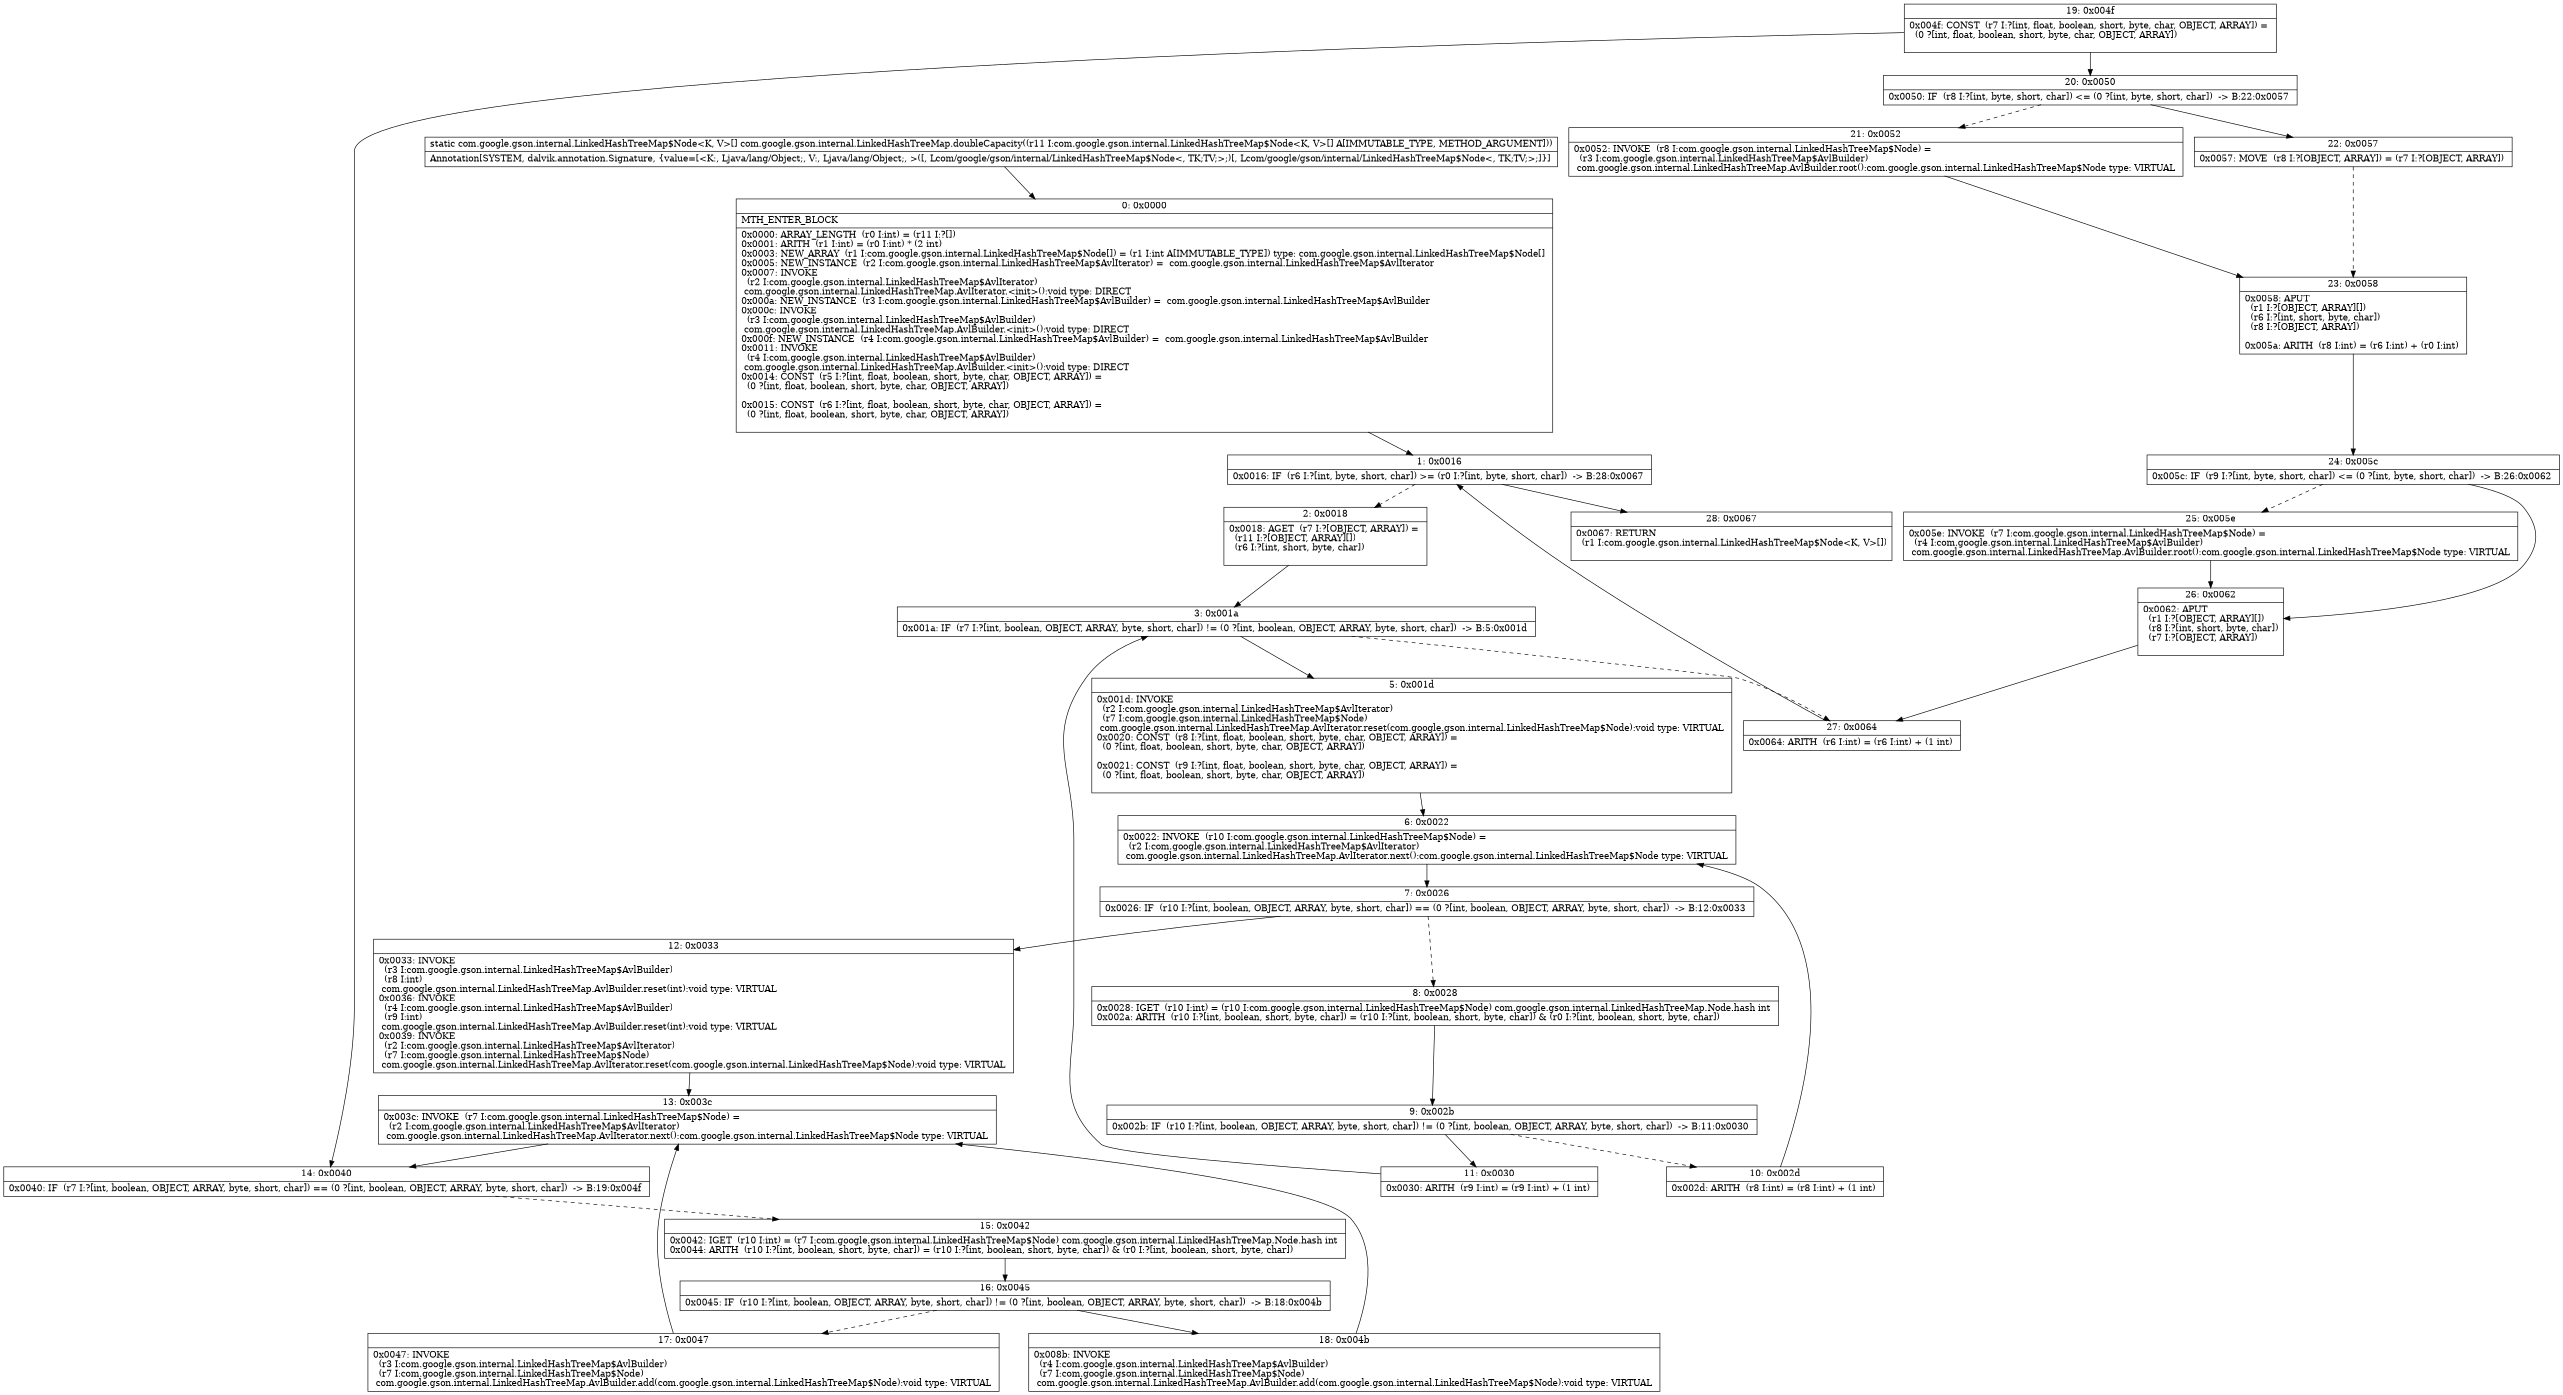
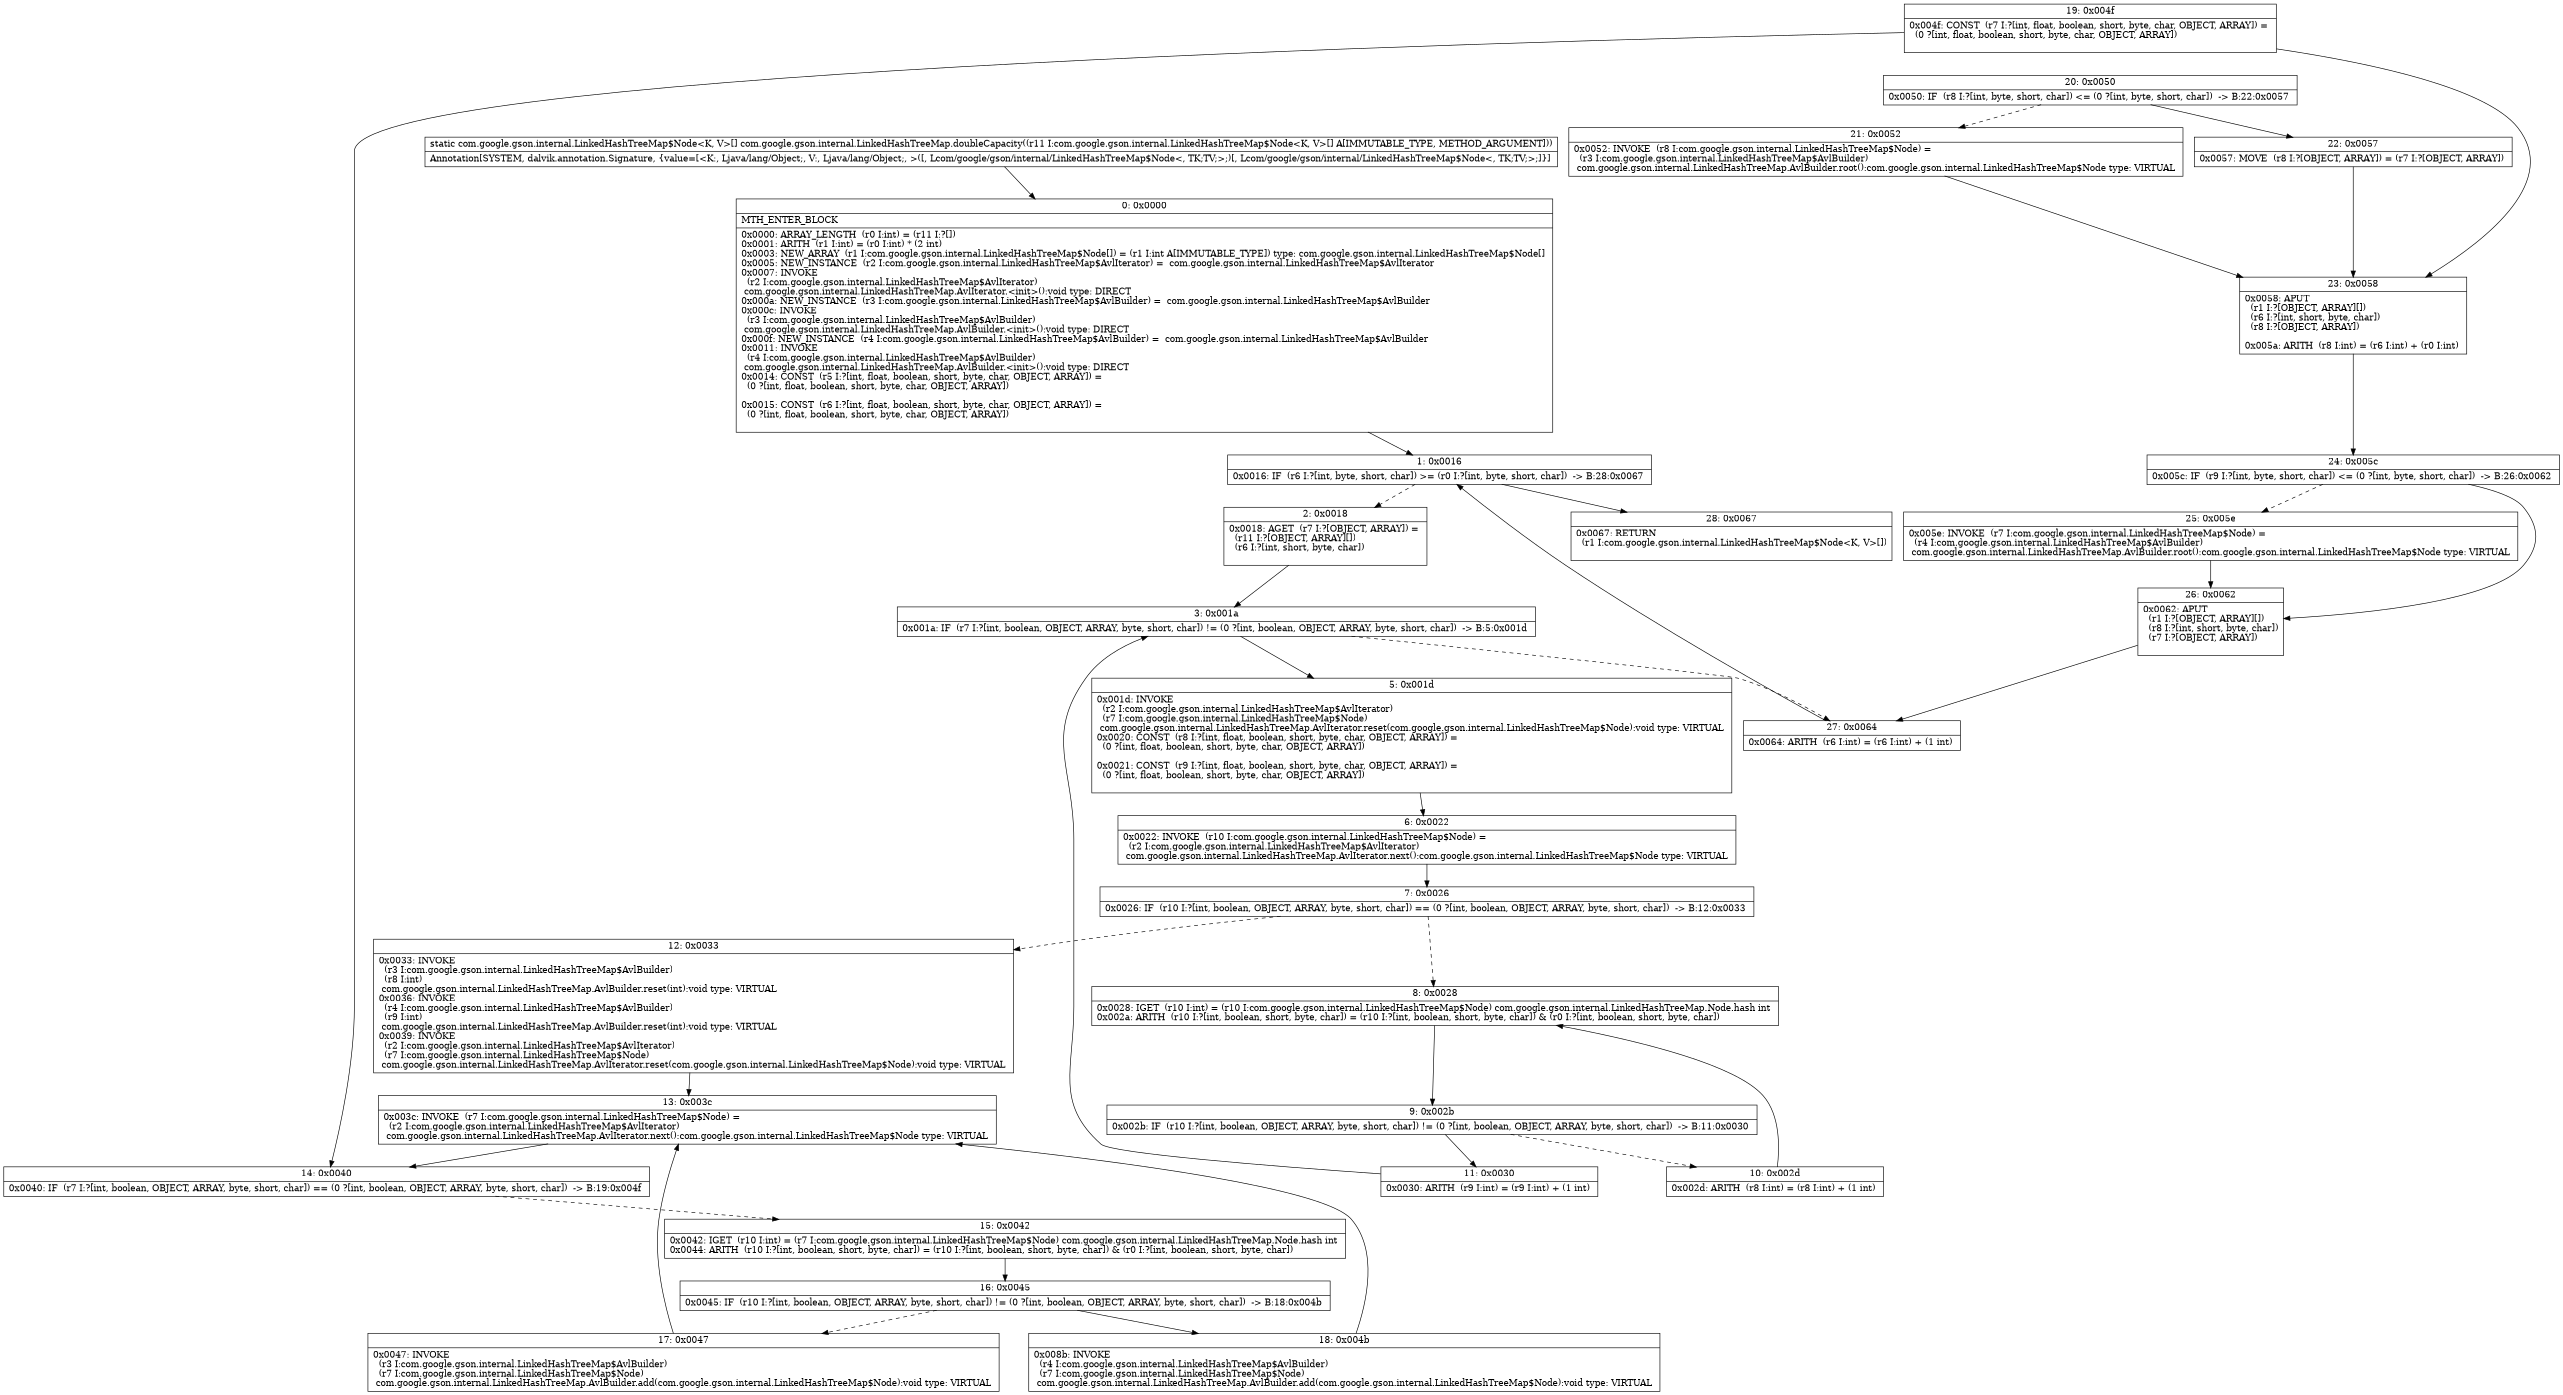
(2090, 61) -> (2492, 107)
(2353, 219) -> (2353, 219)
(1150, 931) -> (1150, 931)
(1810, 991) -> (1703, 1062)
